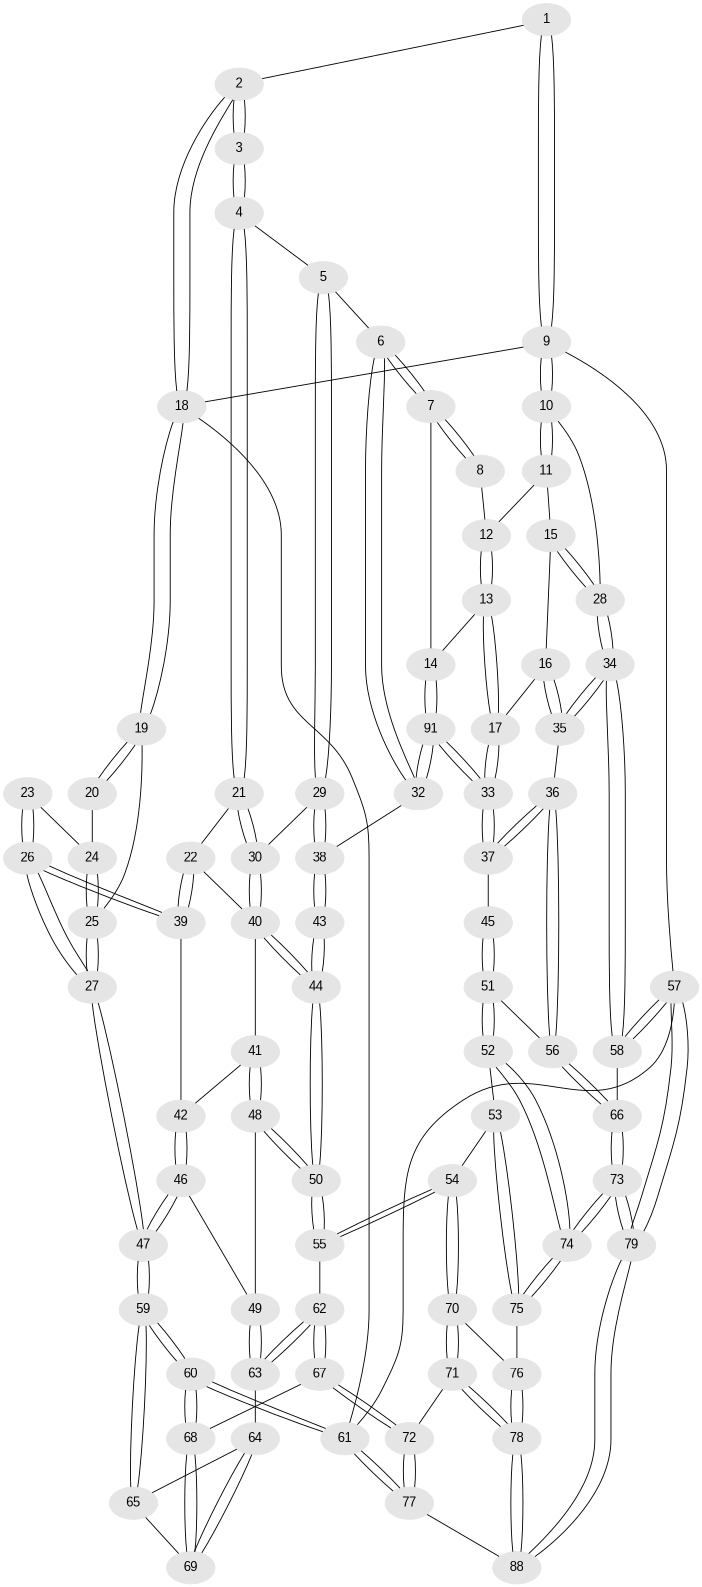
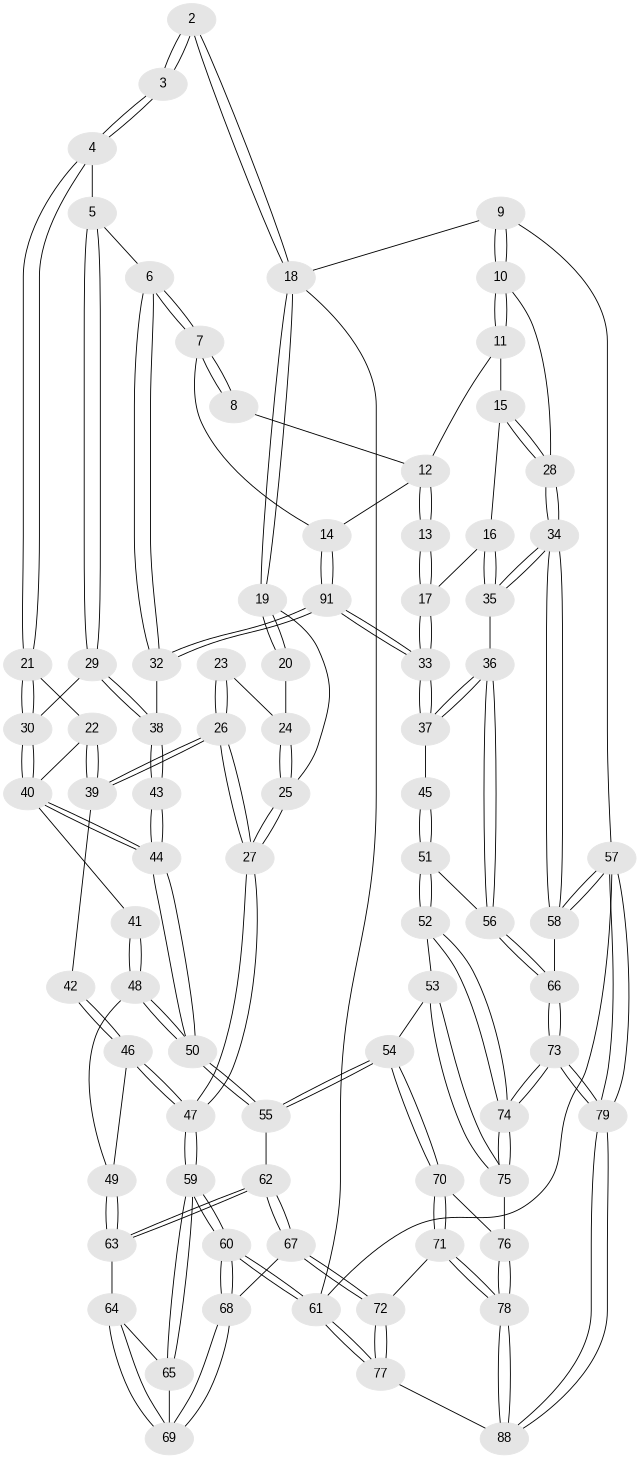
(546, 20) -> none
(459, 632) -> (383, 499)
(218, 1084) -> none
